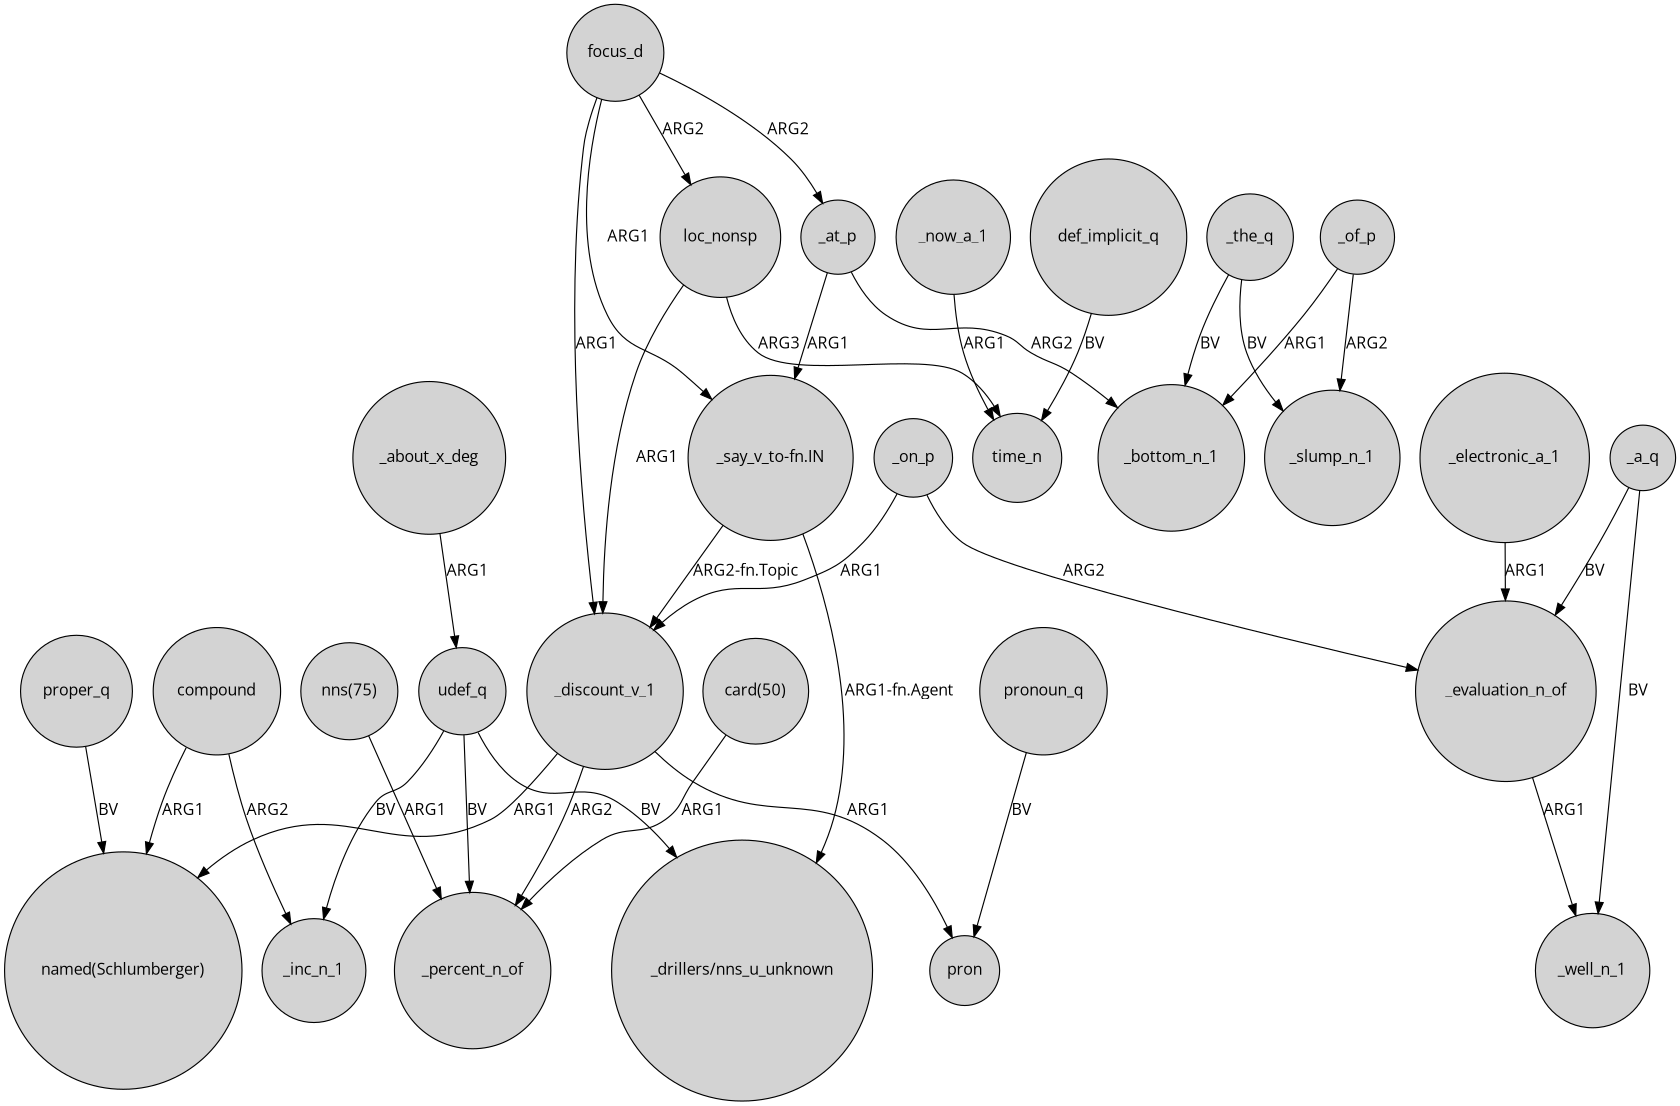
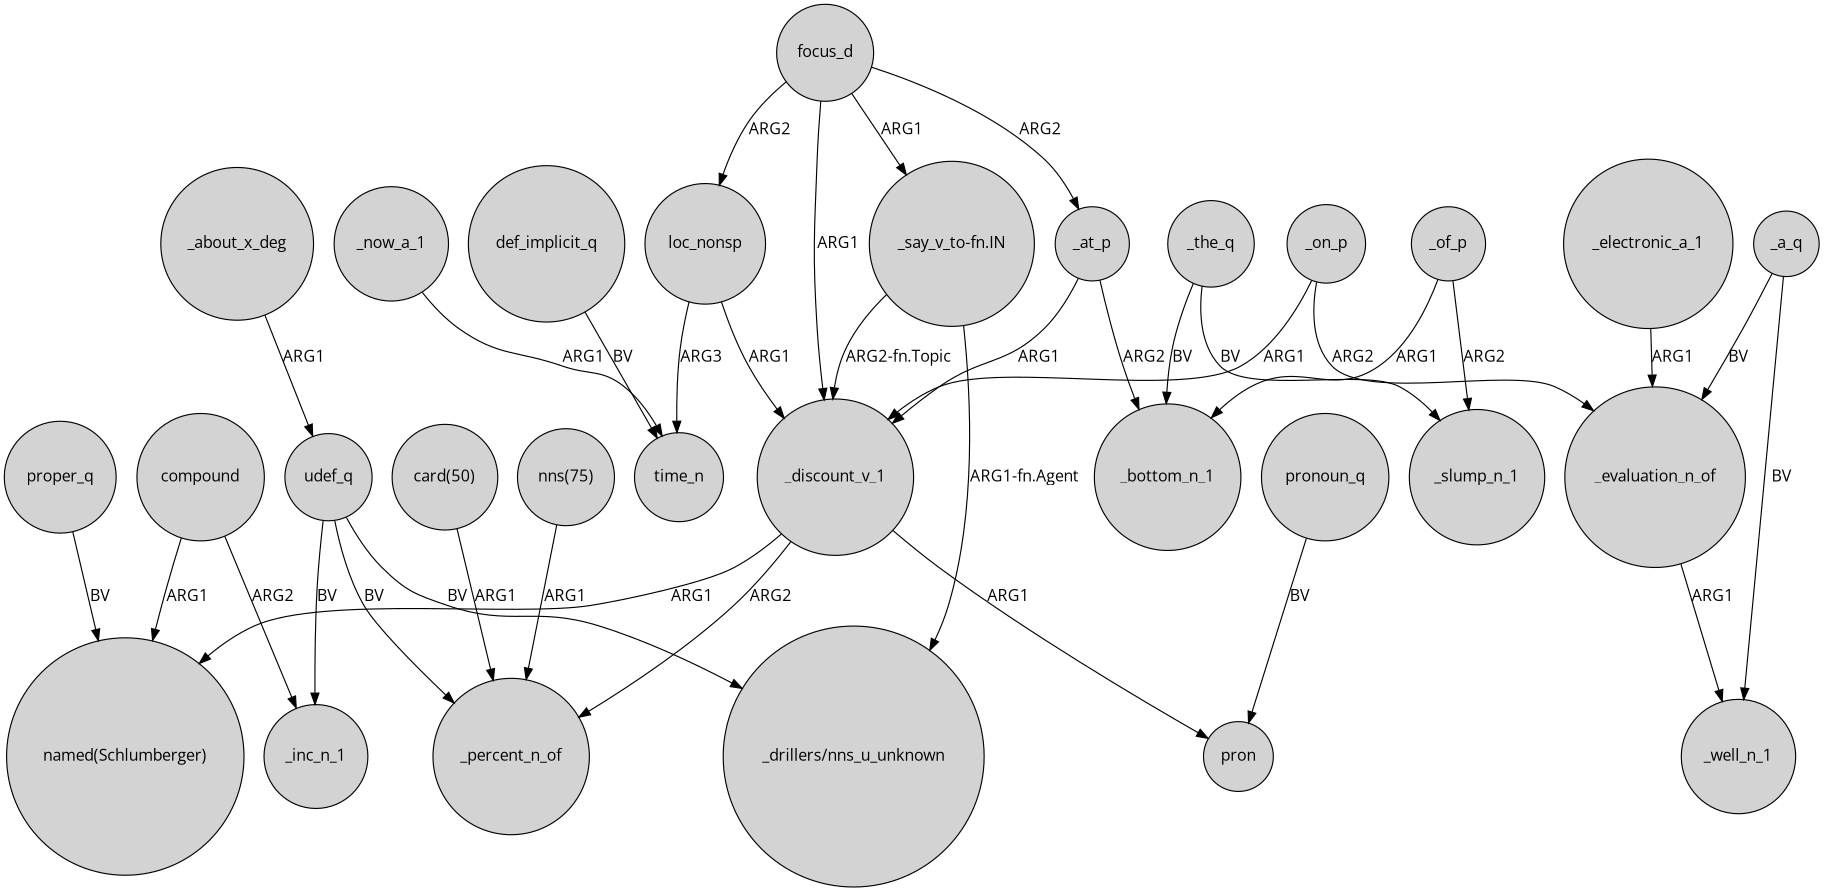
(813, 320) -> (1000, 358)
